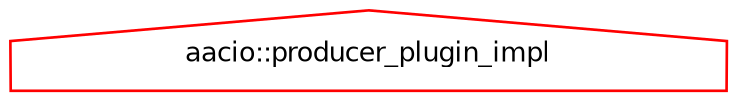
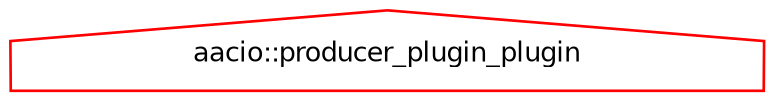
(369, 55) -> (387, 55)
